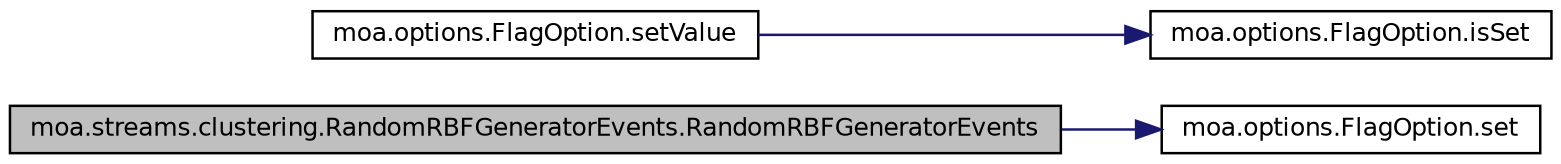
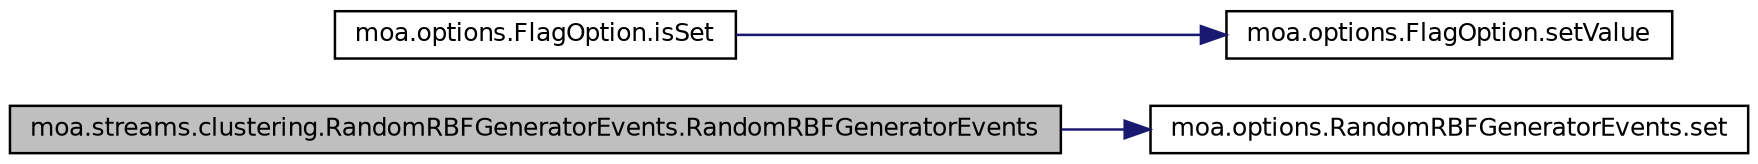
(942, 35) -> (969, 35)
(1351, 129) -> (1449, 129)
